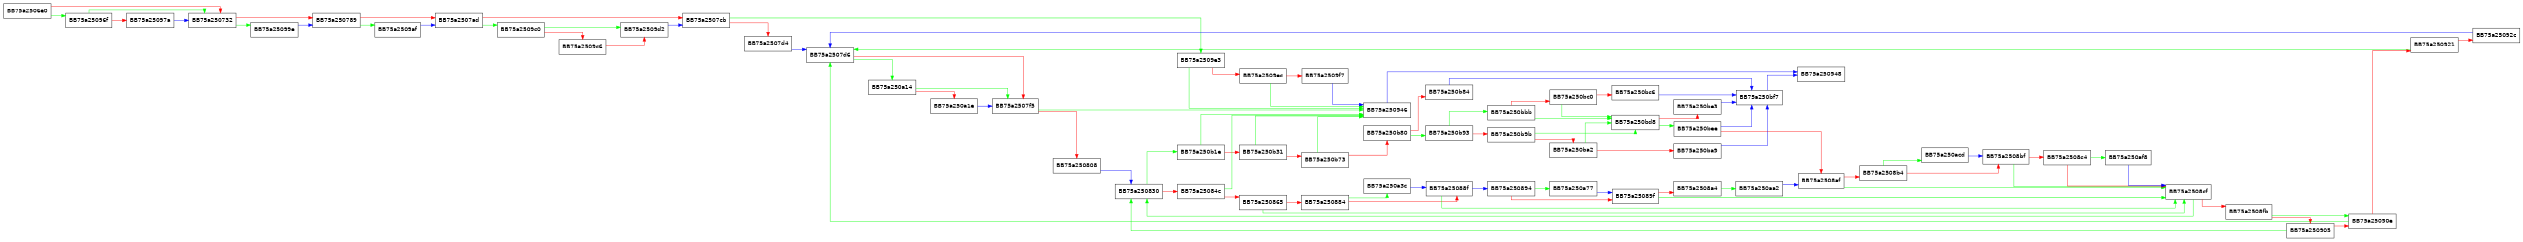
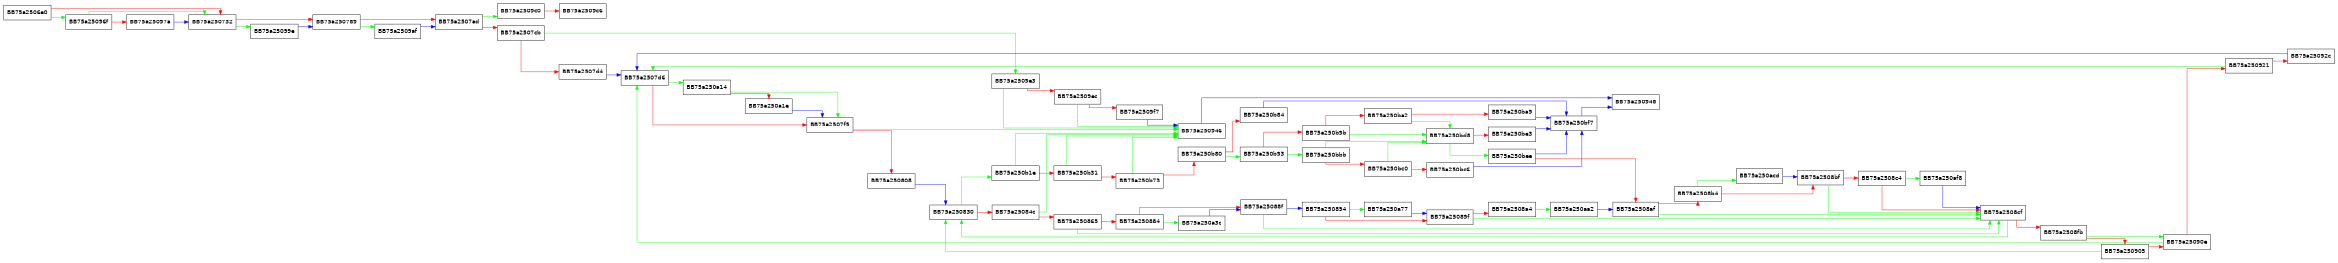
(644, 30) -> none
